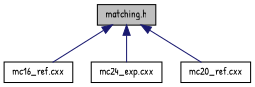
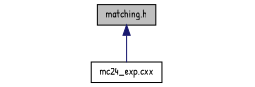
(38, 72) -> none
(216, 72) -> none
